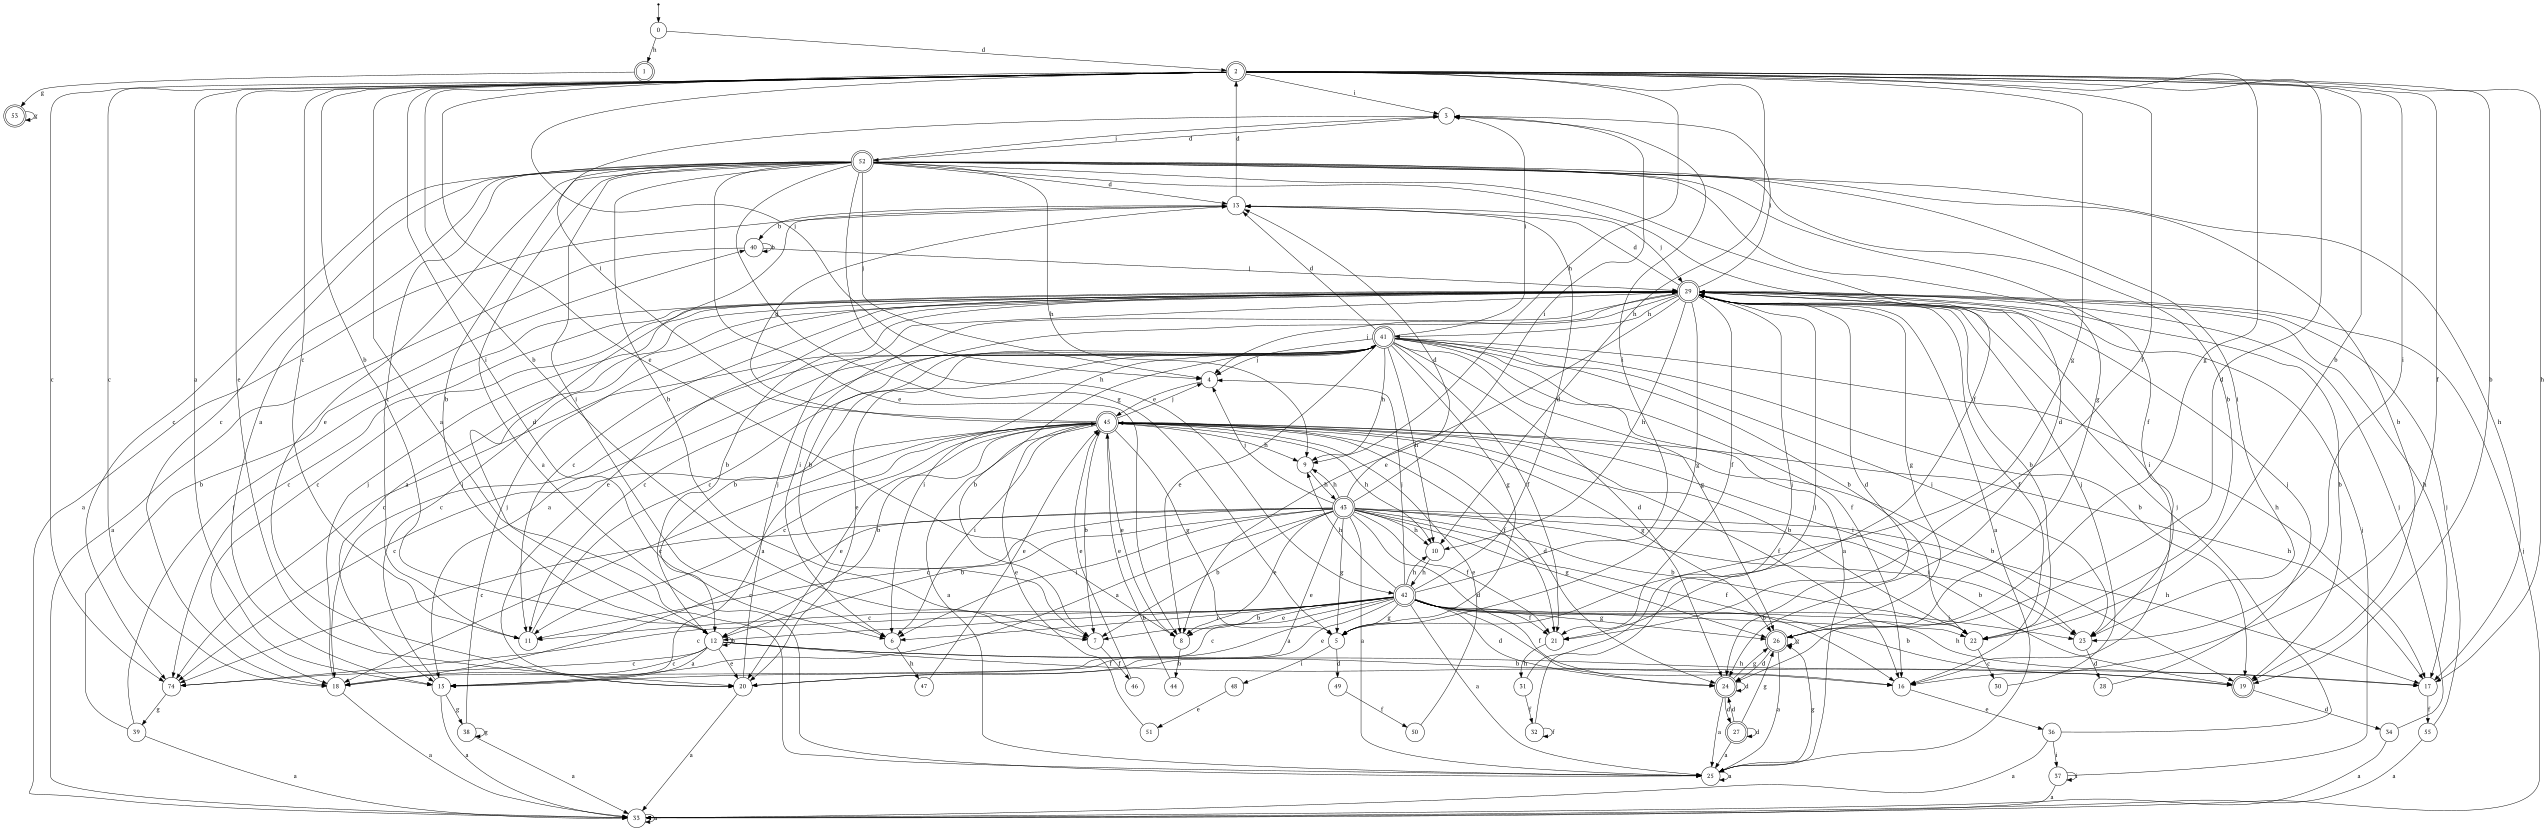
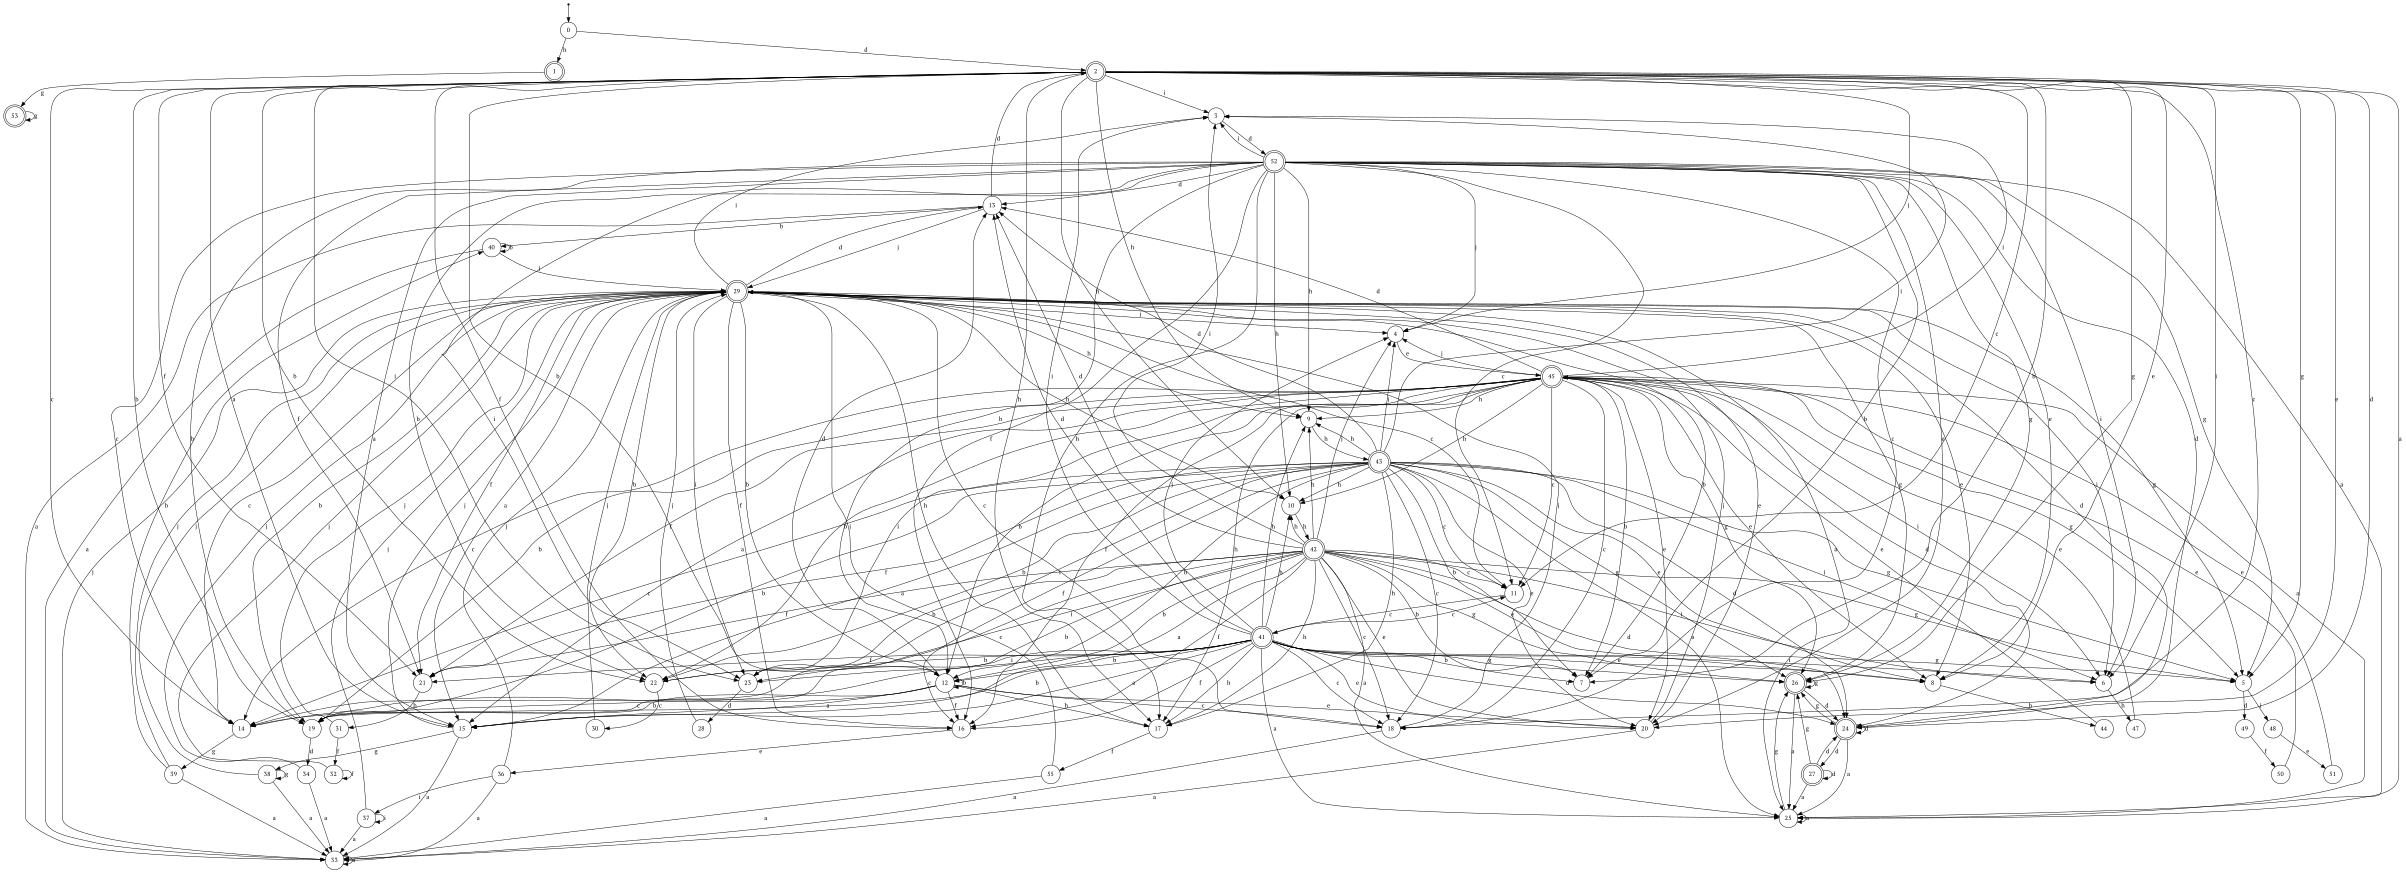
(1542, 331) -> (1014, 326)
(1057, 384) -> (1275, 333)
(172, 687) -> (242, 729)
(1135, 687) -> none
(2243, 687) -> (312, 729)
